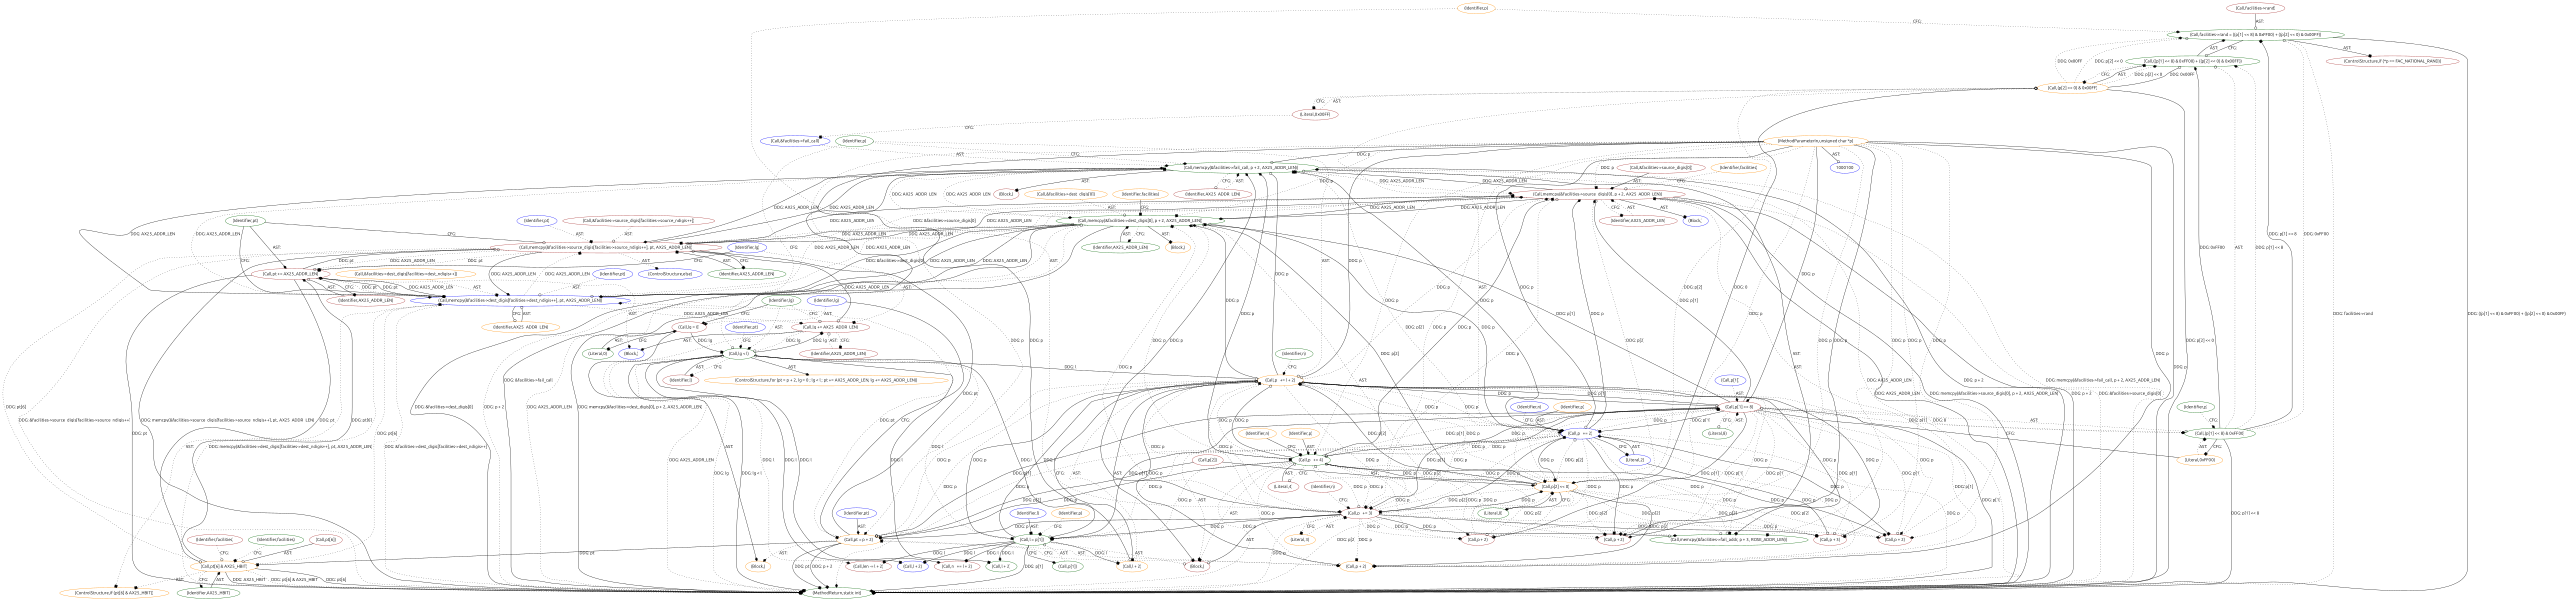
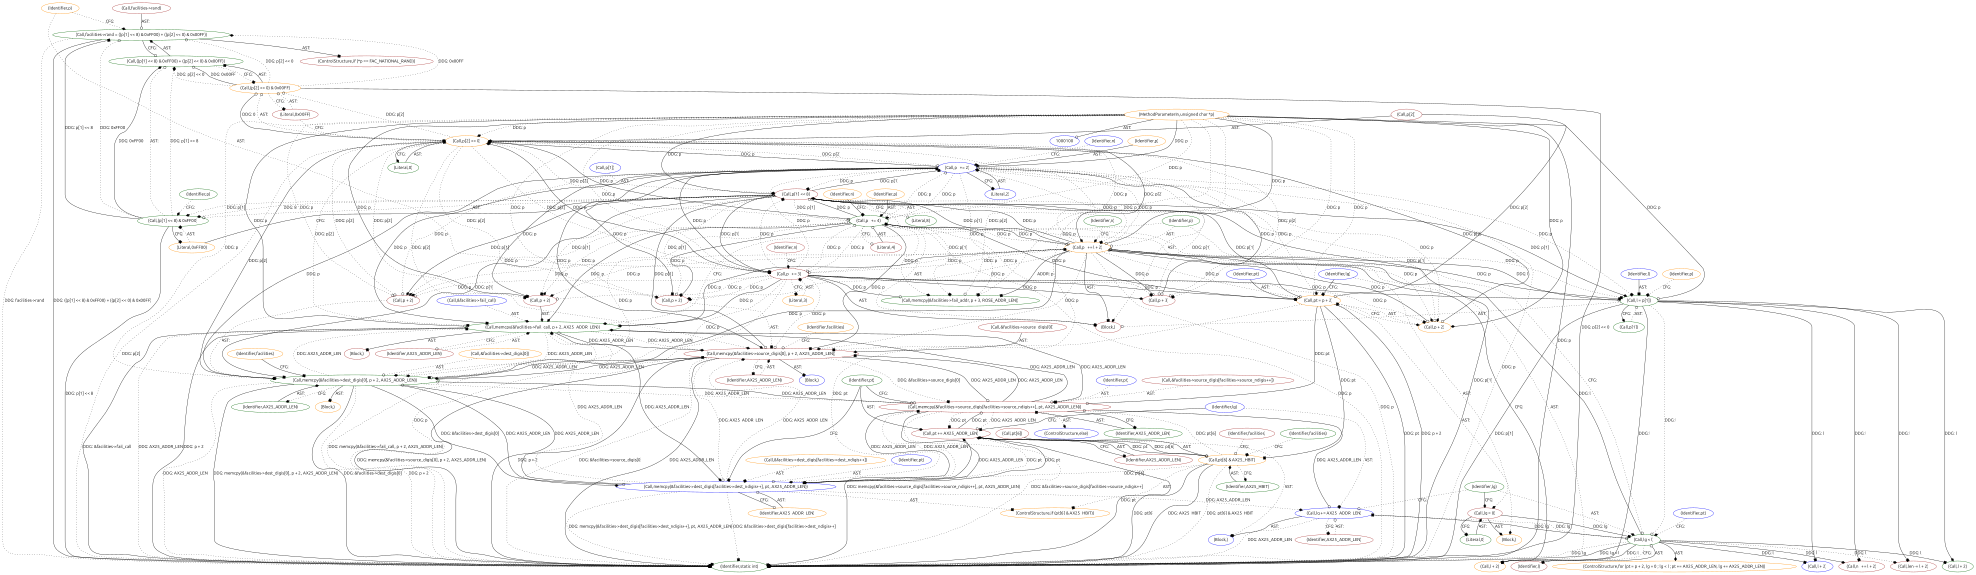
(1057, 122) -> (369, 138)
(831, 327) -> (1334, 513)
(1830, 460) -> (1045, 274)
(1739, 486) -> (1182, 190)
(837, 593) -> (739, 566)
